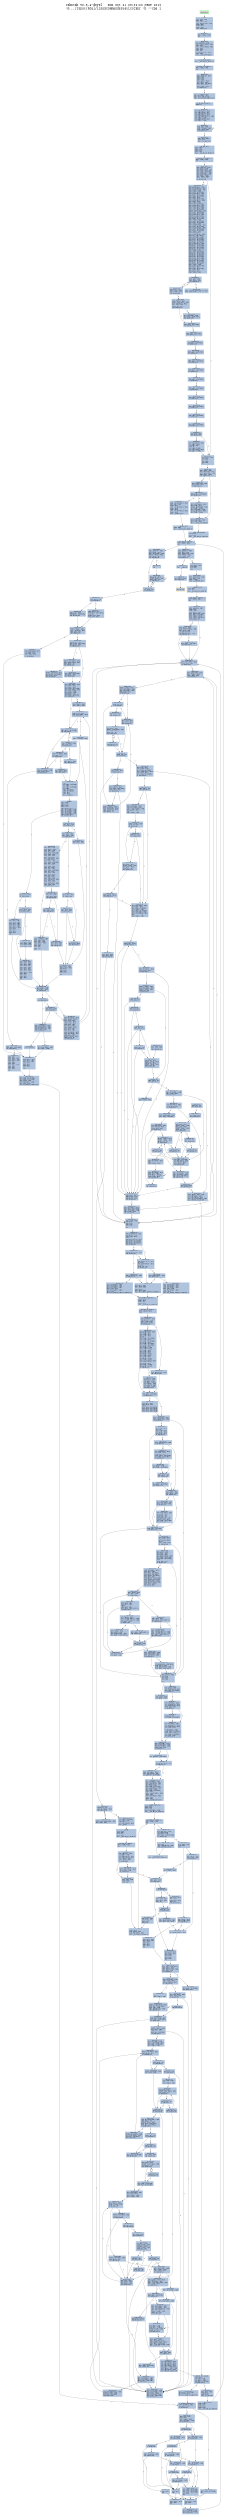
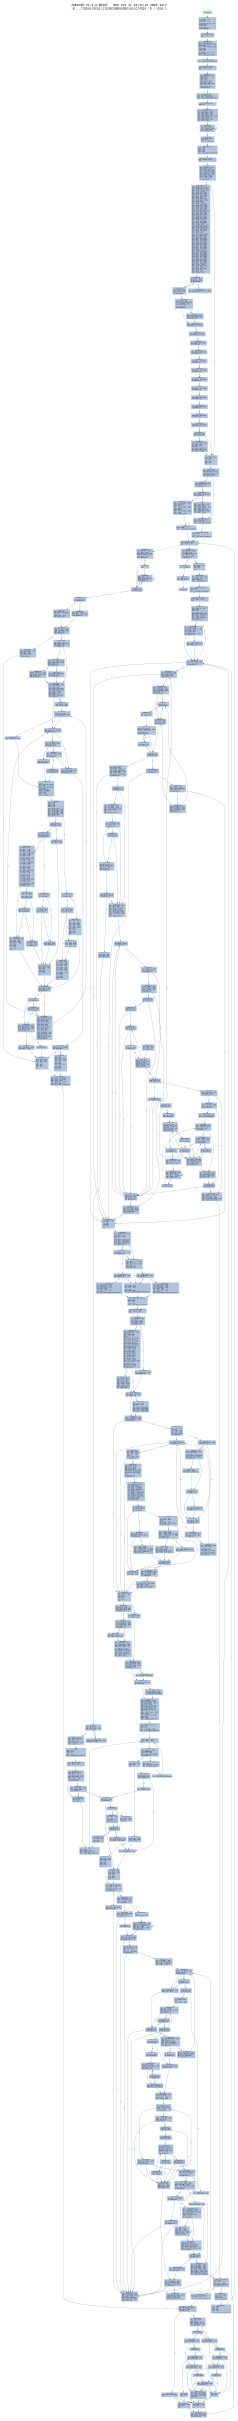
(176, 1515) -> (180, 1482)
(150, 2140) -> (159, 2035)
